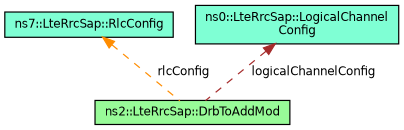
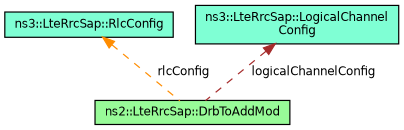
(89, 25) -> (89, 25)
(297, 25) -> (297, 25)
